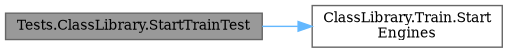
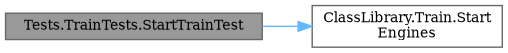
(134, 26) -> (134, 26)
